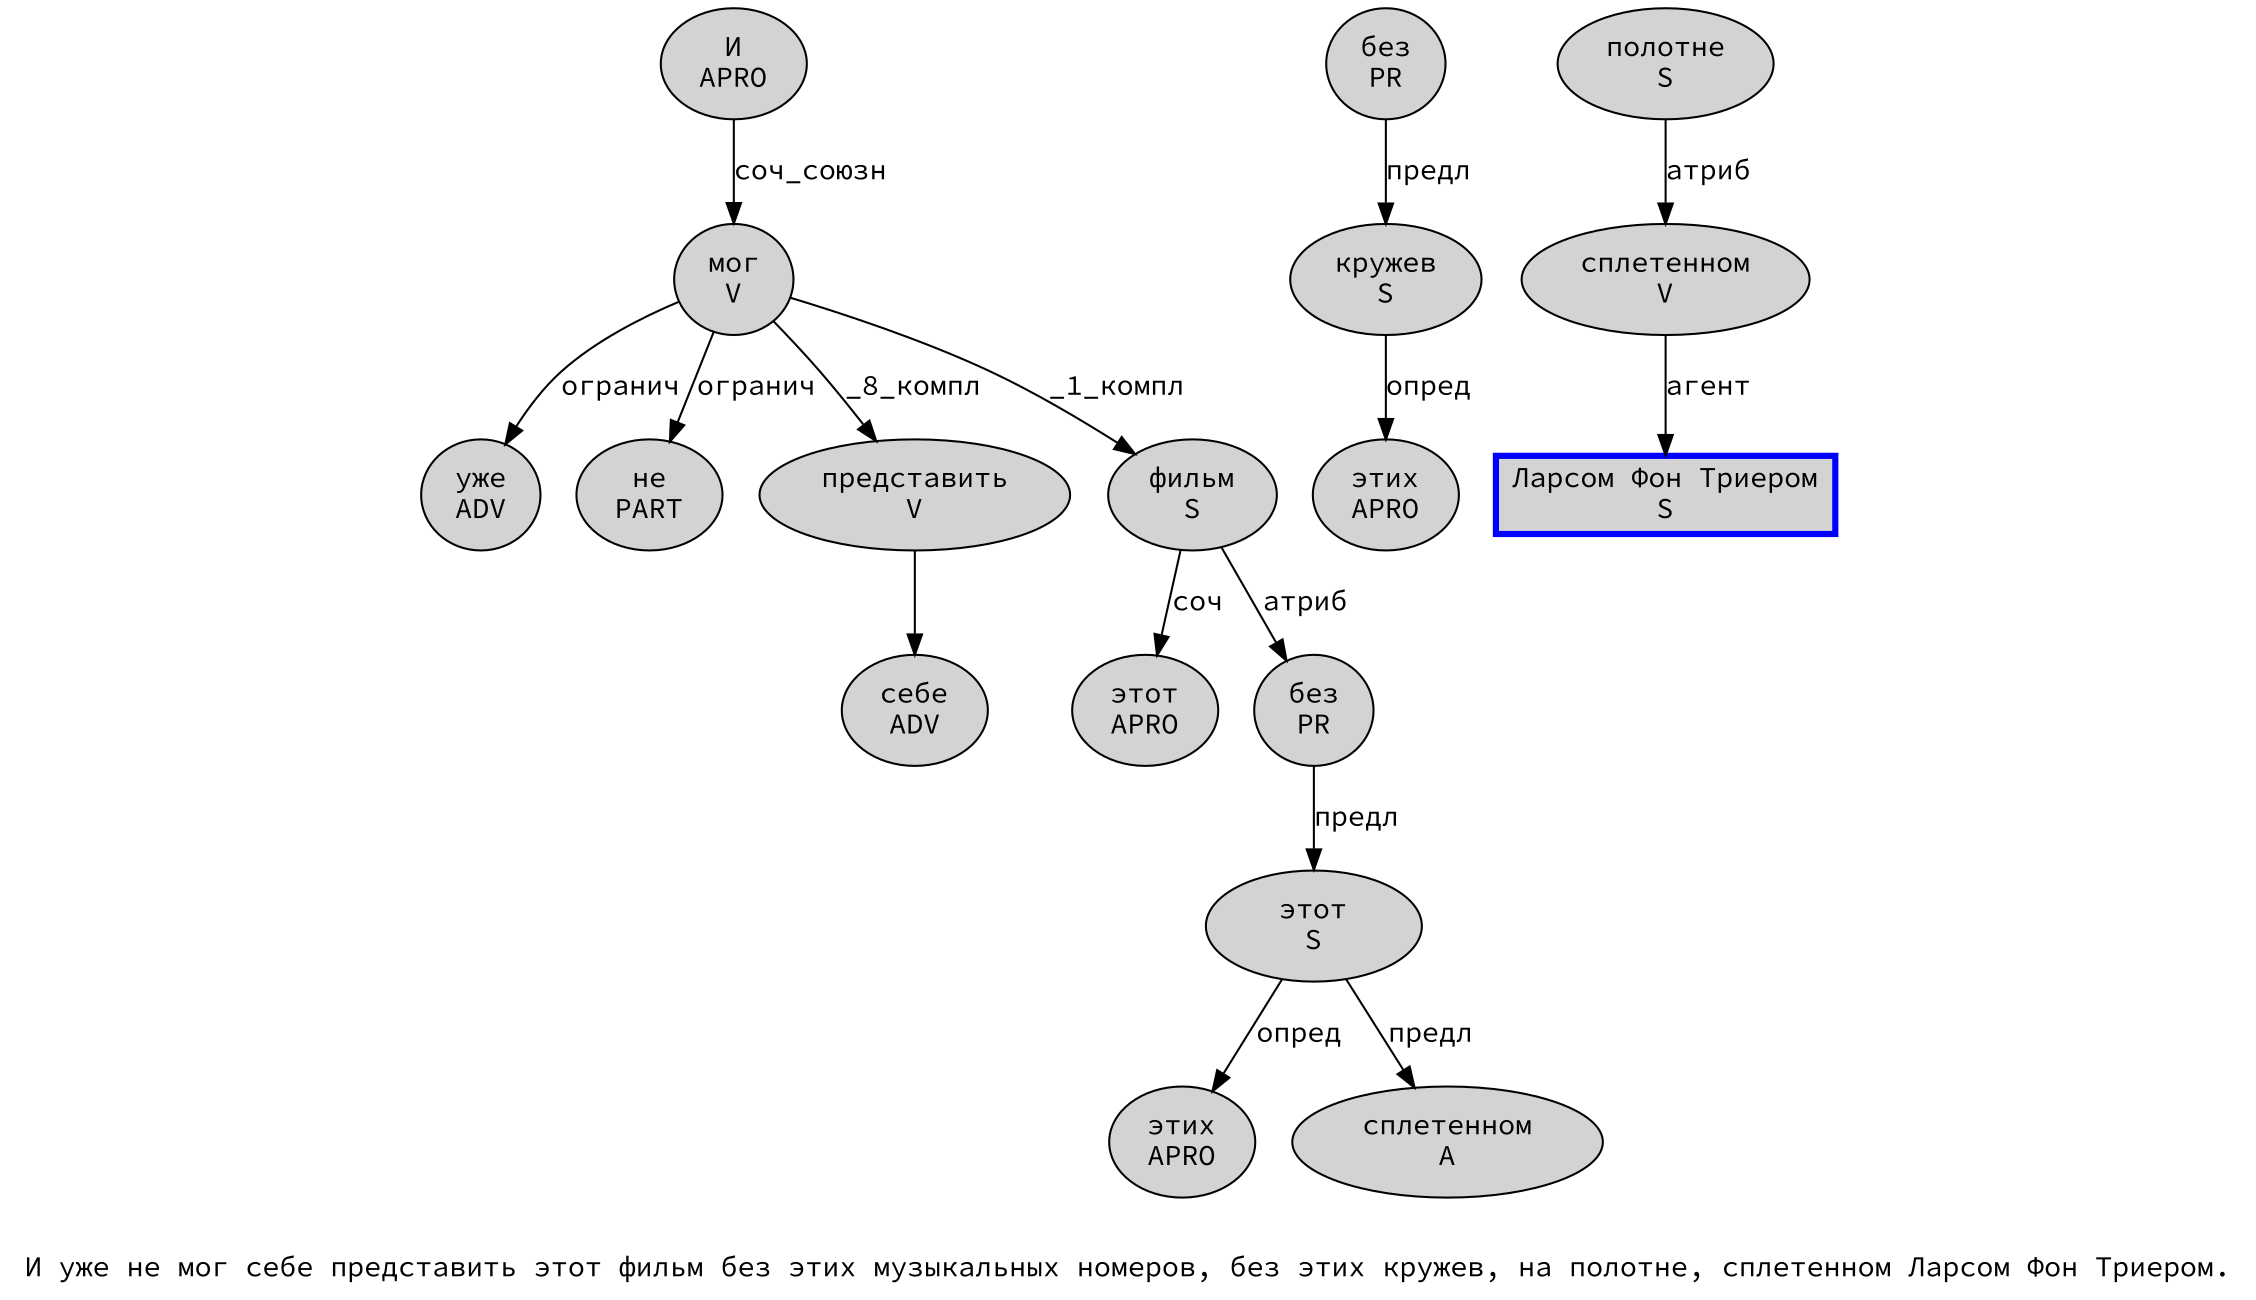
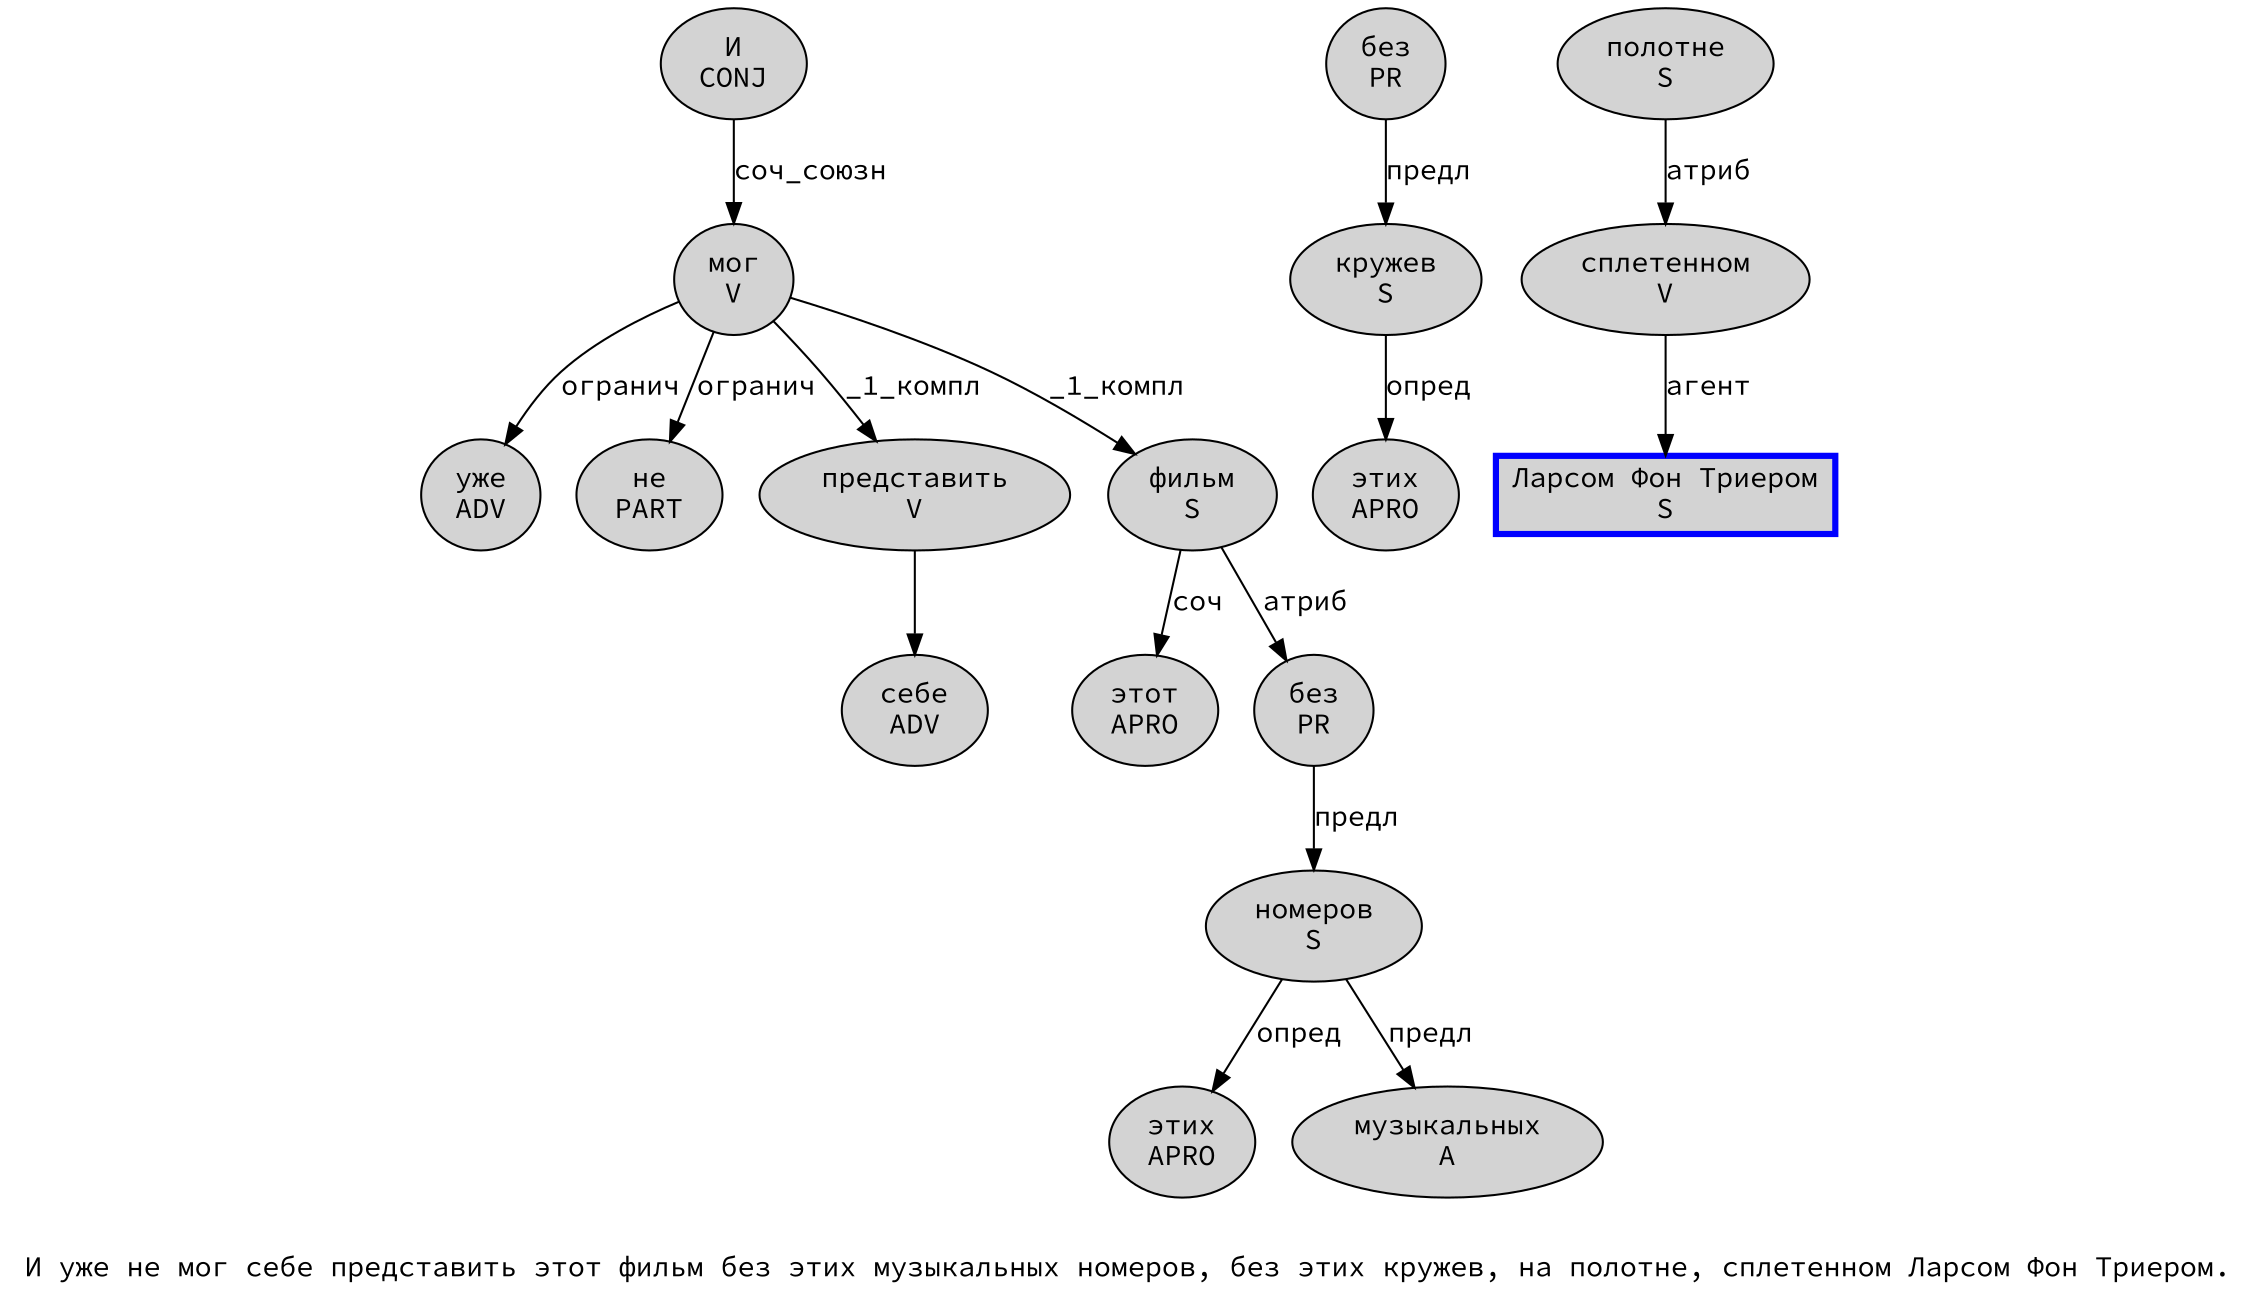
(734, 64) -> (734, 64)
(914, 387) -> (914, 387)
(1314, 926) -> (1314, 926)
(1448, 1142) -> (1448, 1142)
